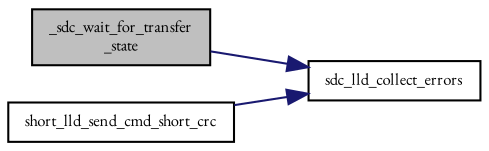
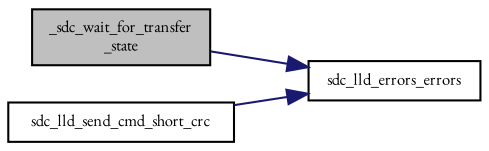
(394, 81) -> (394, 81)
(121, 122) -> (121, 122)
